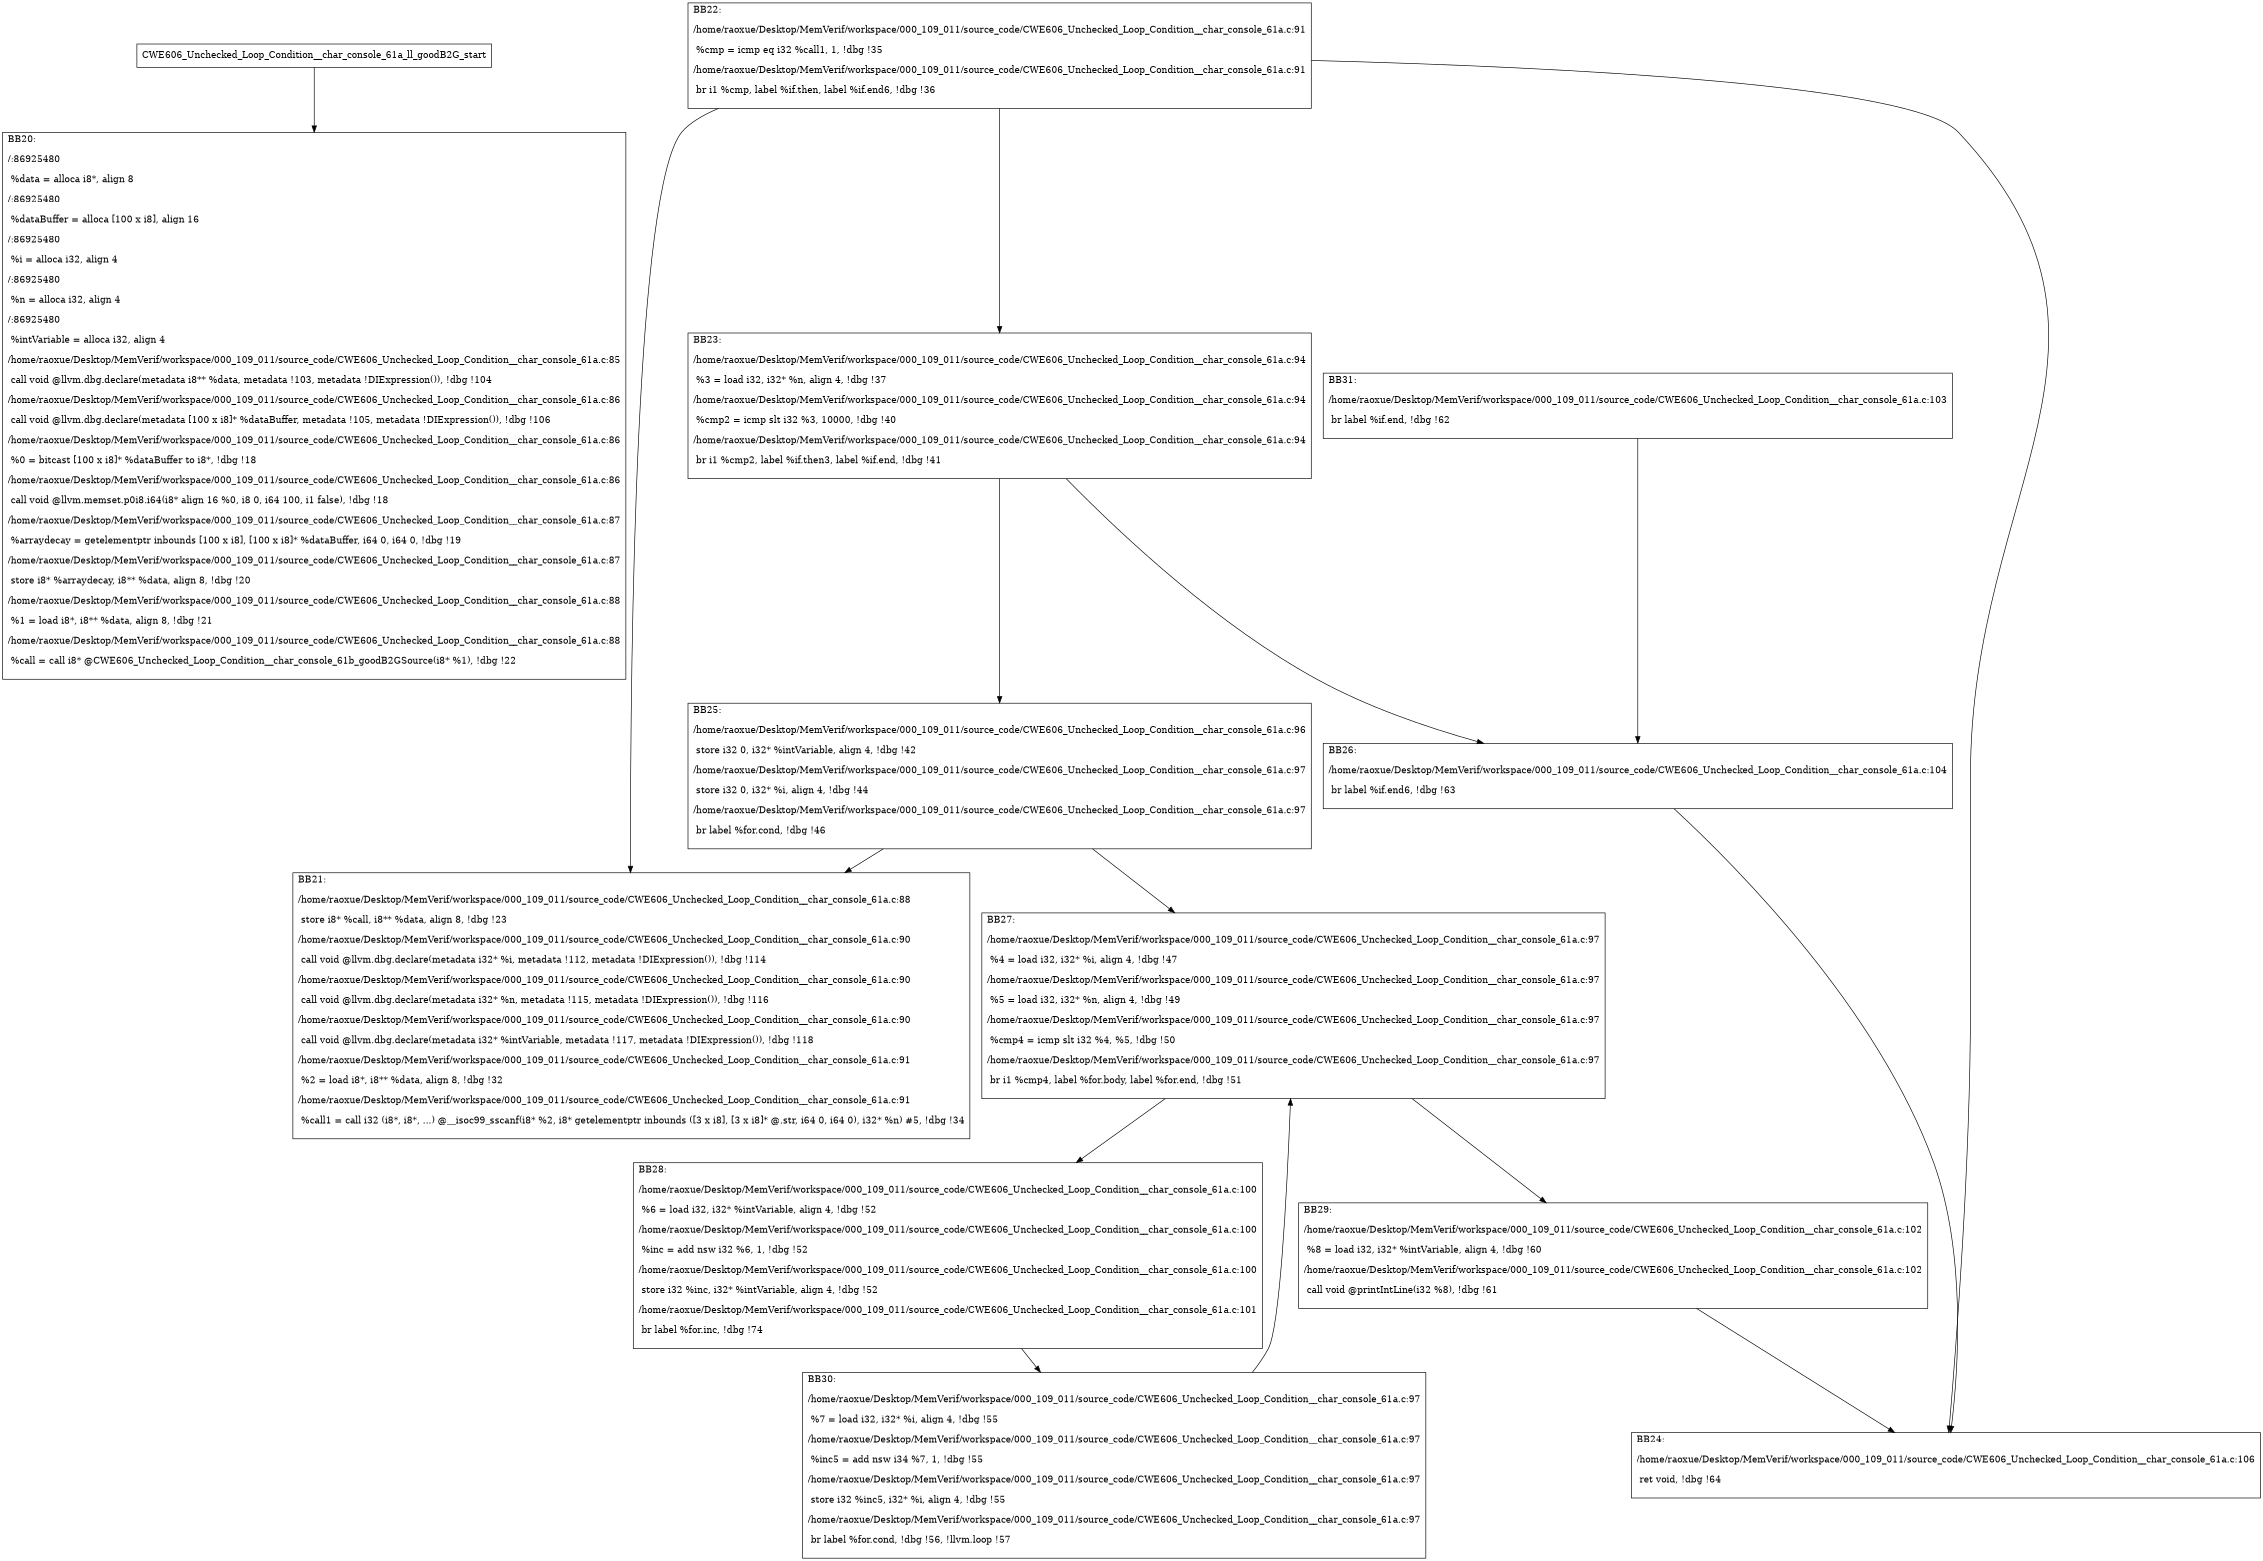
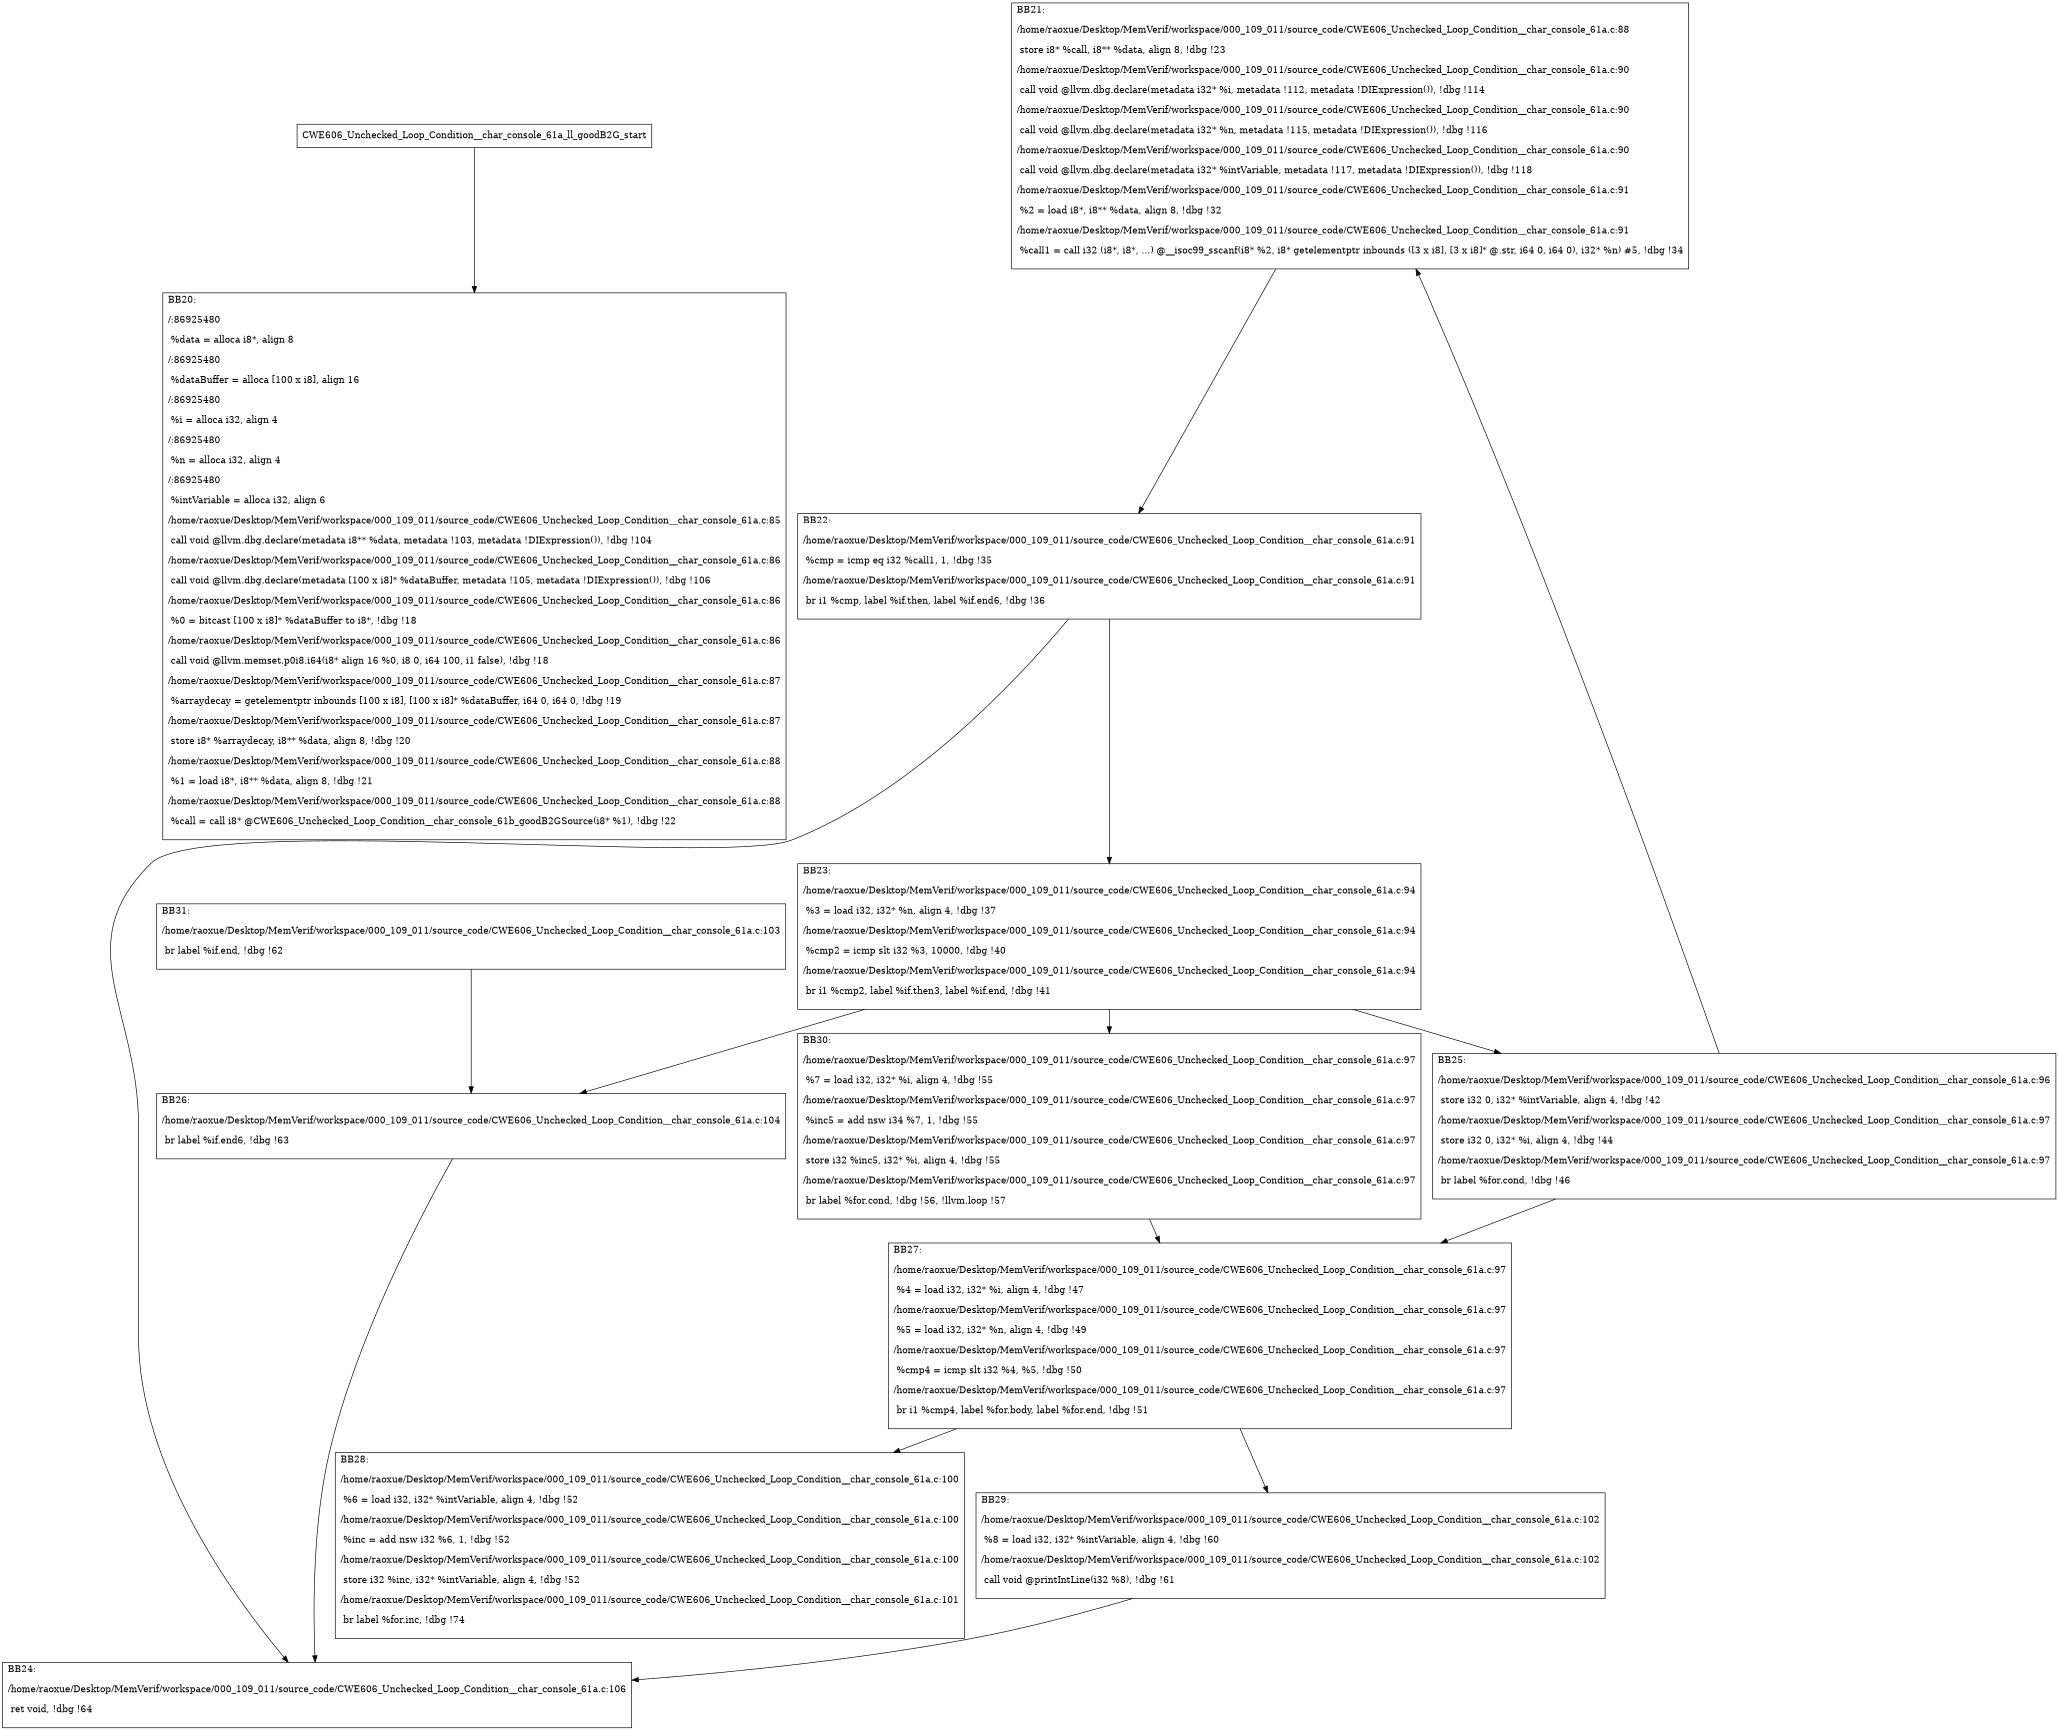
(87, 340) -> (247, 501)
(637, 475) -> (1209, 388)
(1029, 1358) -> (1109, 1018)
